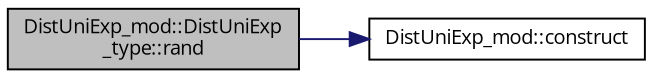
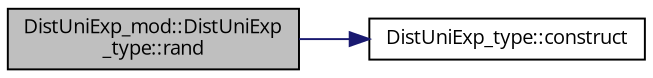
(507, 39) -> (507, 39)
